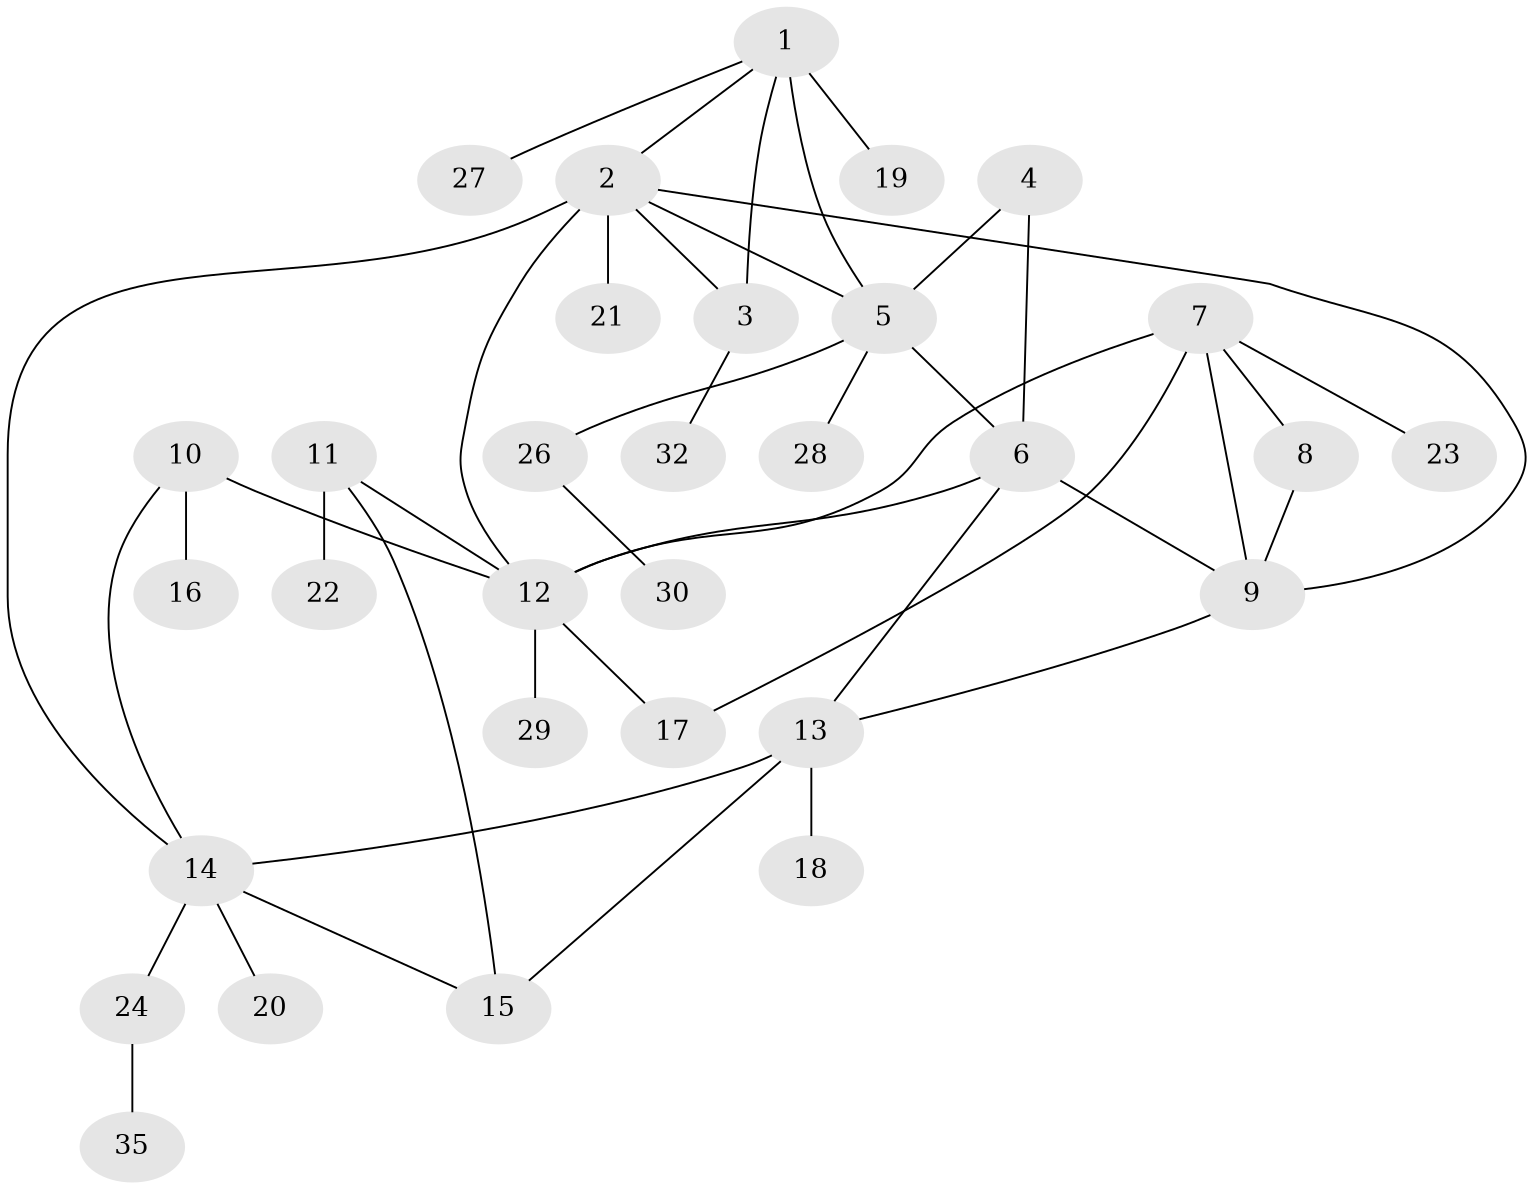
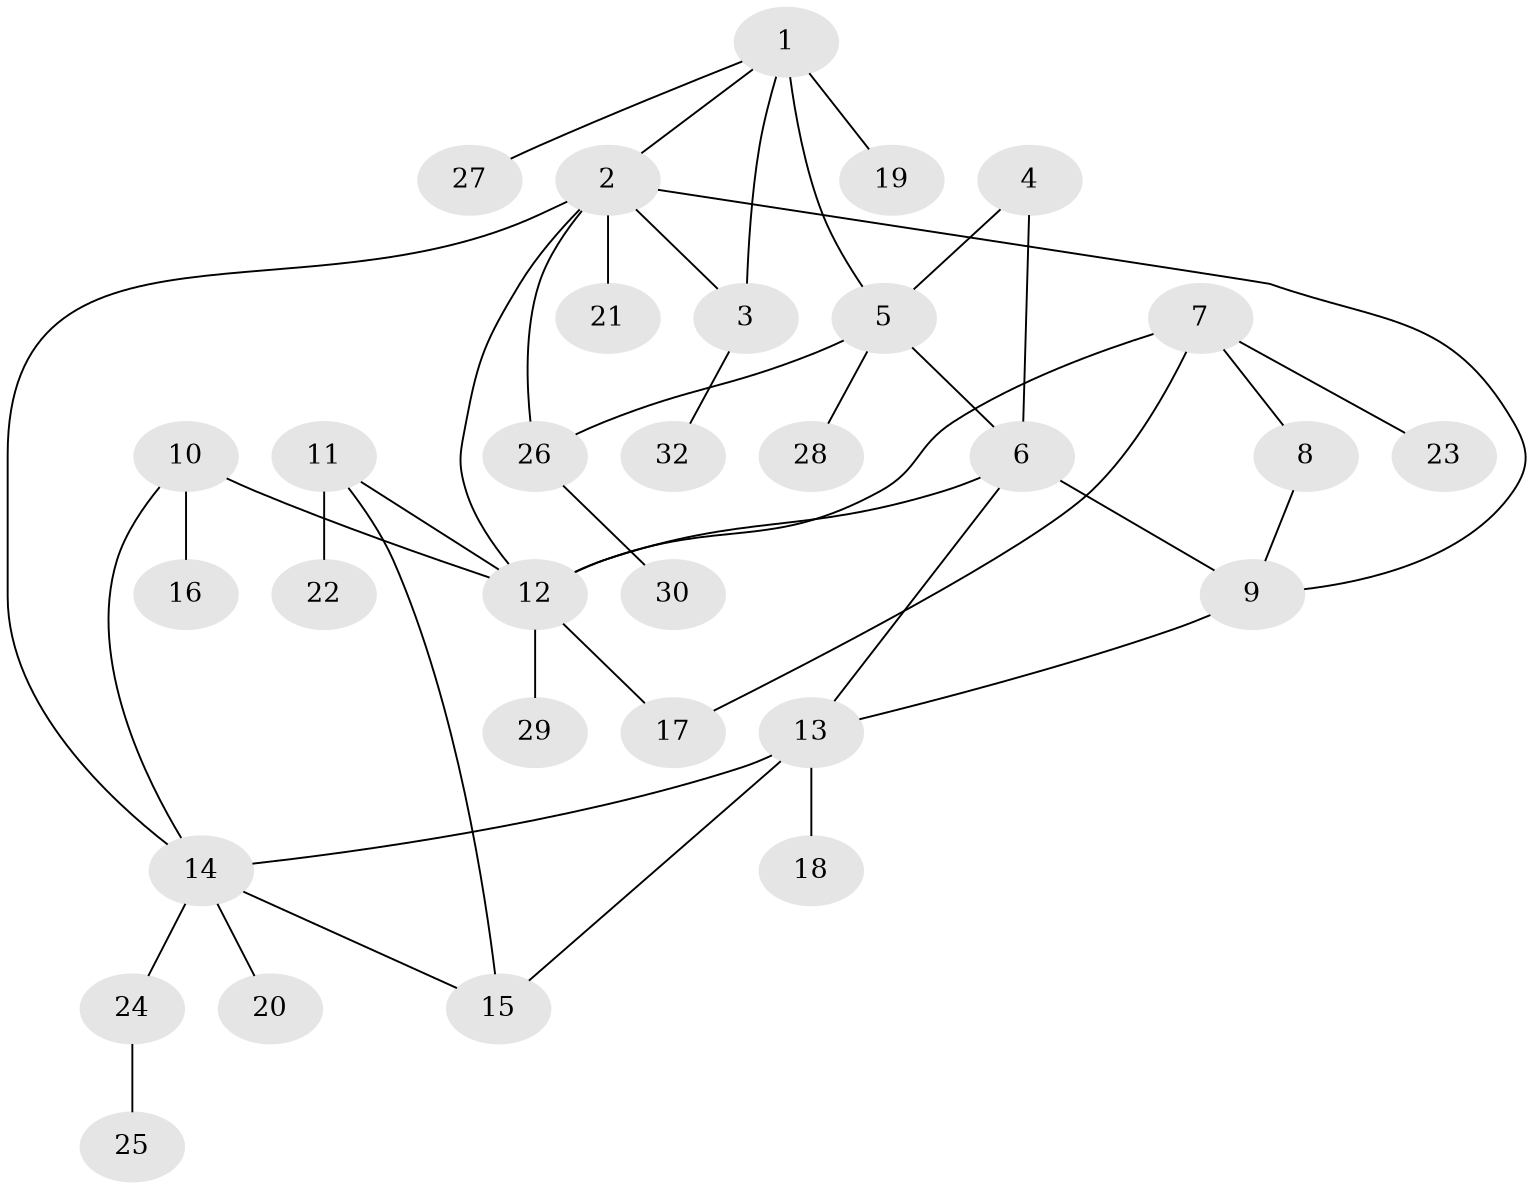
(736, 245) -> (533, 310)
(1227, 456) -> none
(132, 1147) -> (132, 1147)
